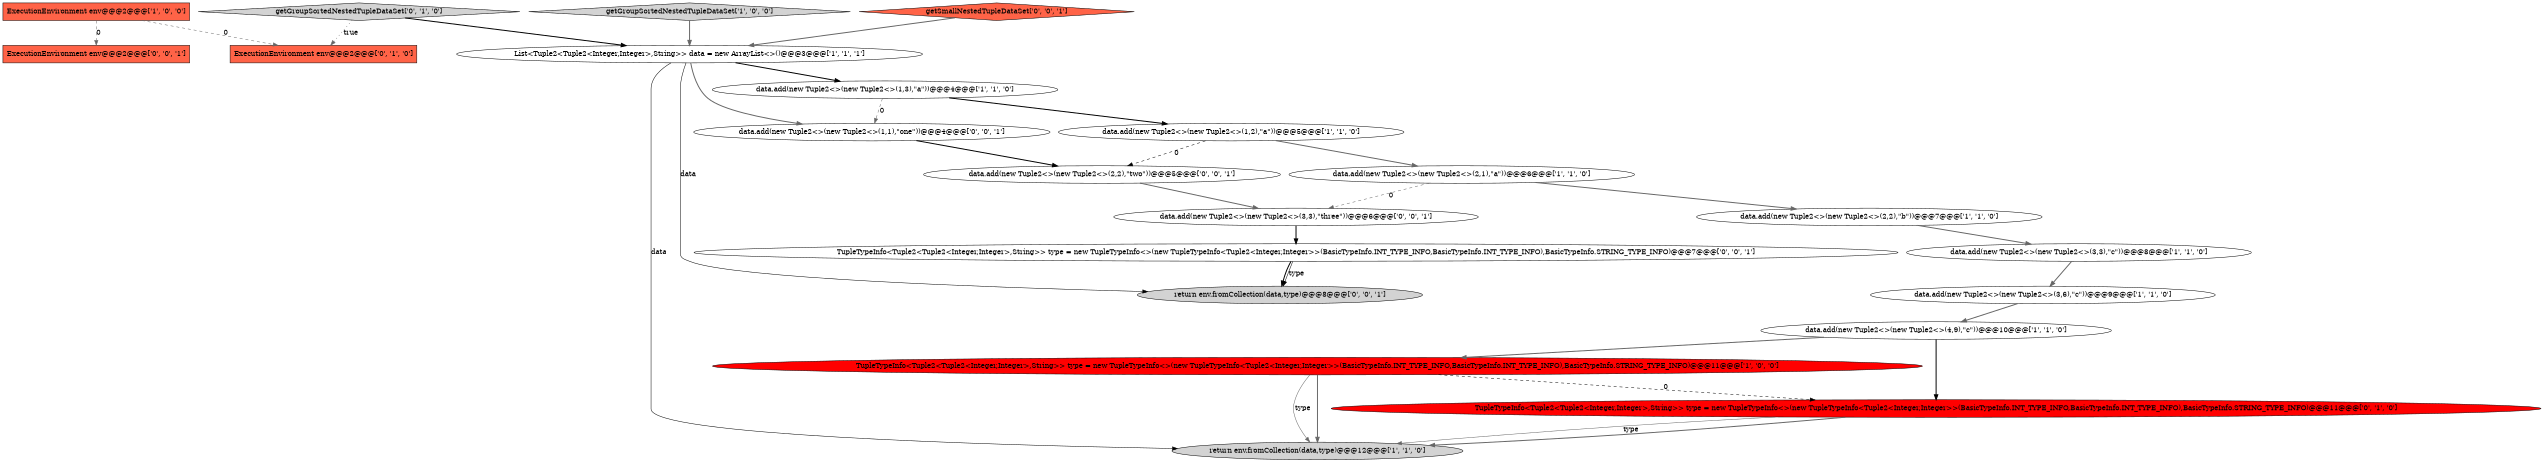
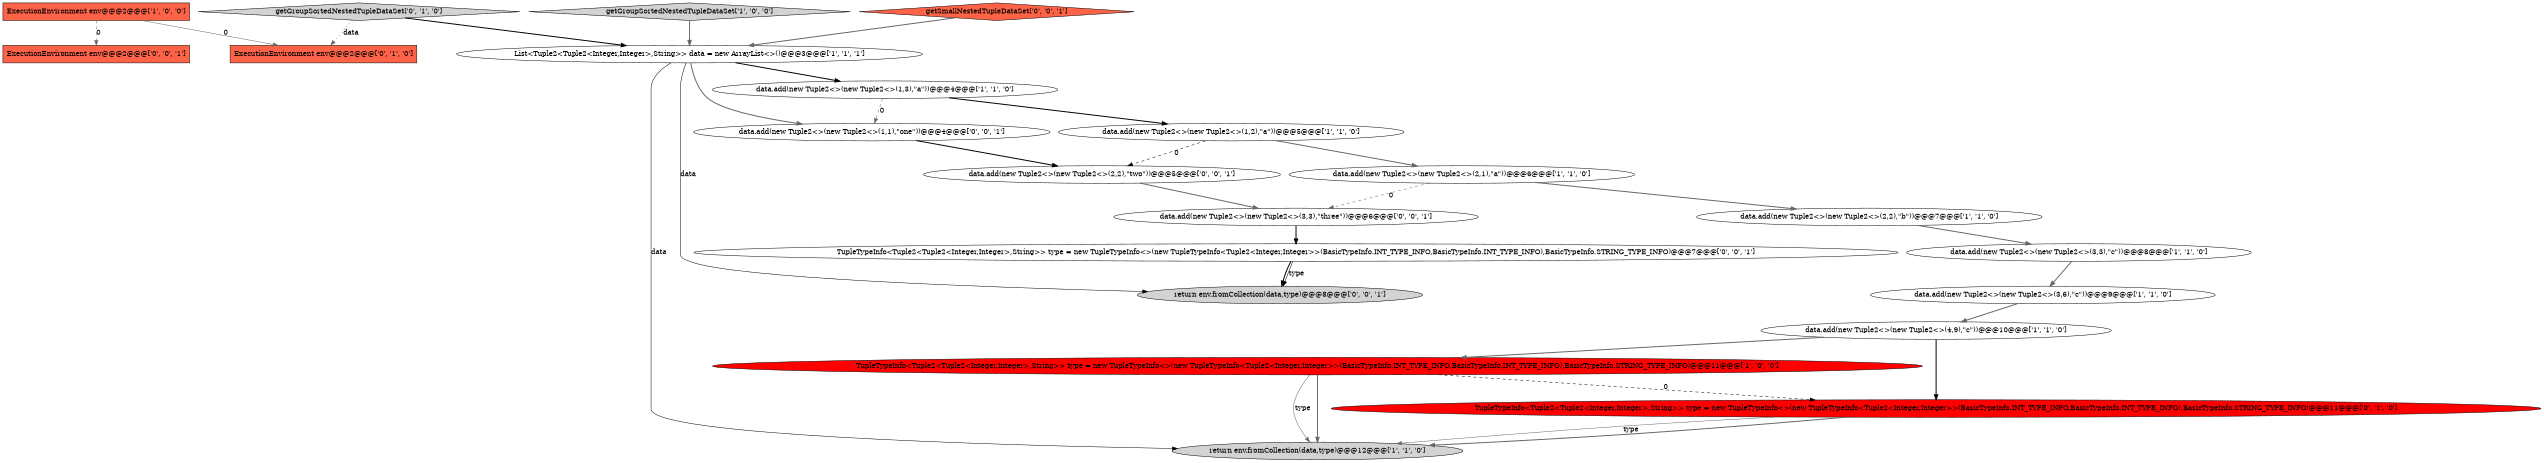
(207, 32) -> (207, 32)
(351, 33) -> (351, 33)
